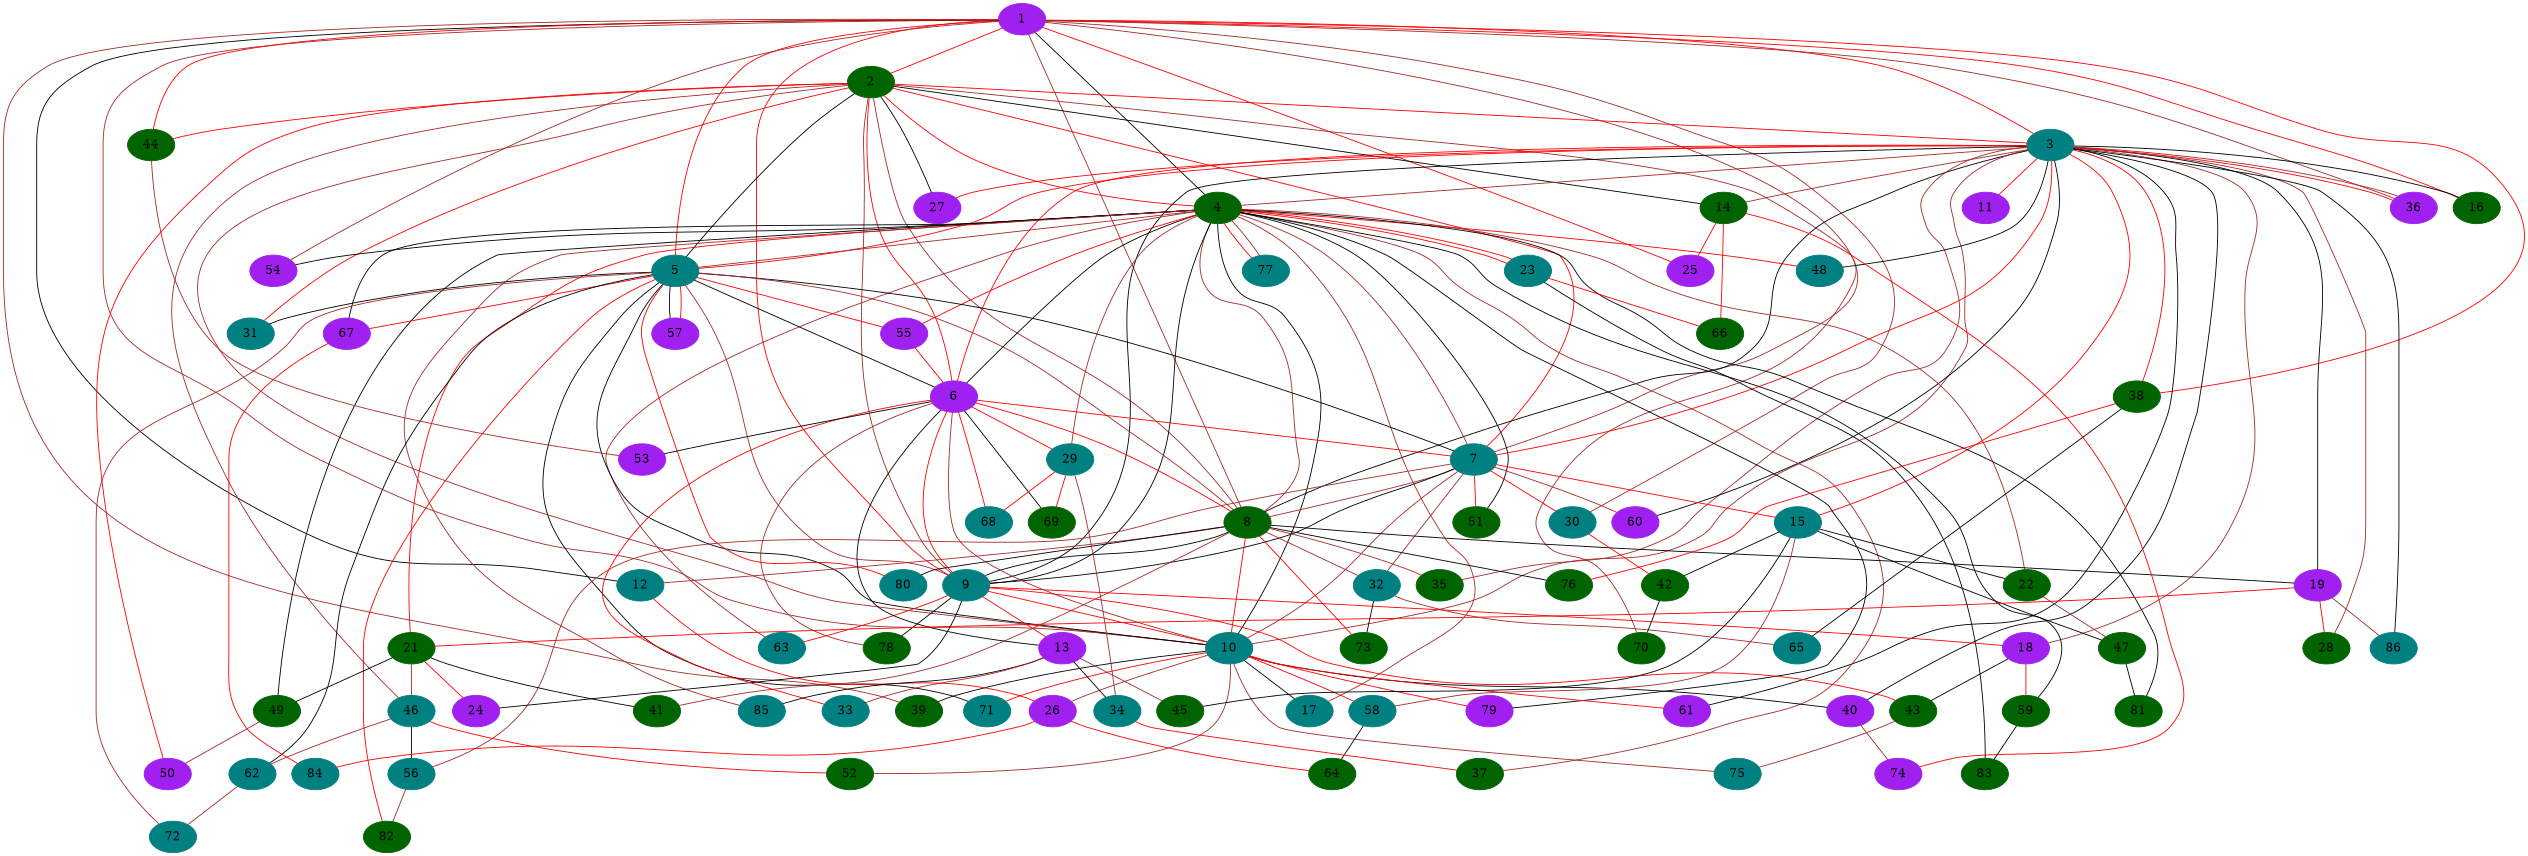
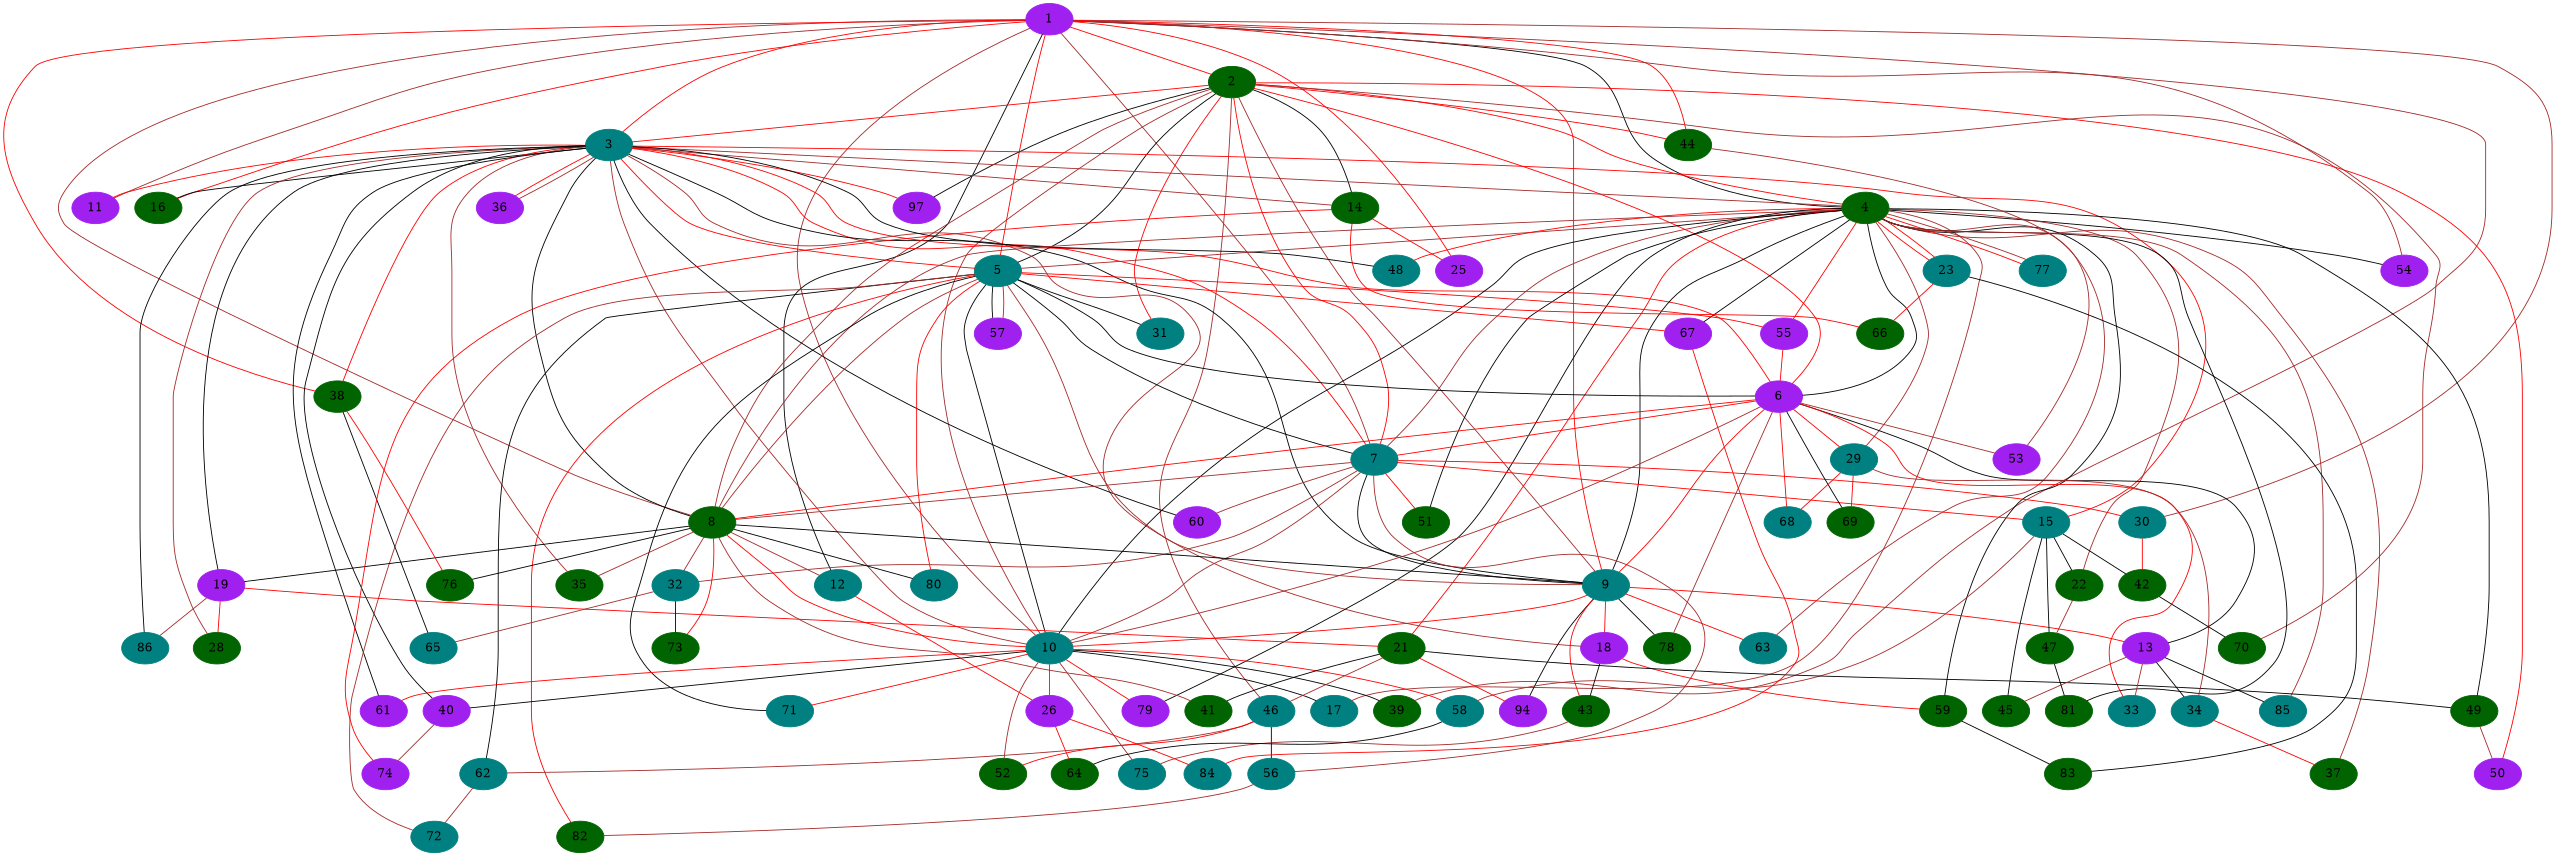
(1867, 58) -> (559, 58)
(937, 208) -> (917, 208)
(791, 428) -> (1898, 428)
(476, 711) -> (1523, 711)
